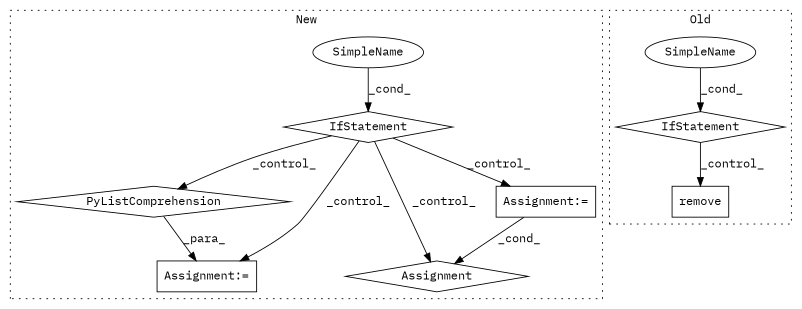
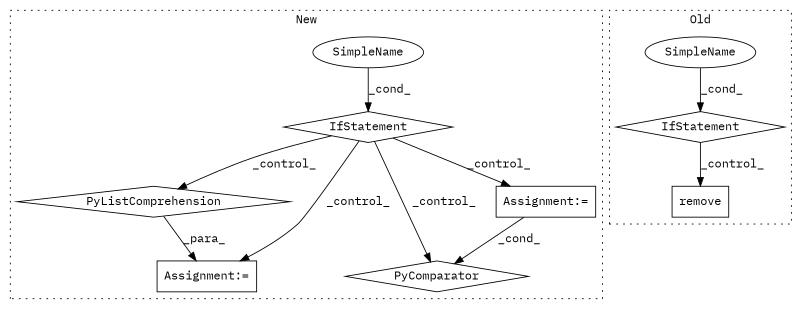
(437, 276) -> (437, 276)
